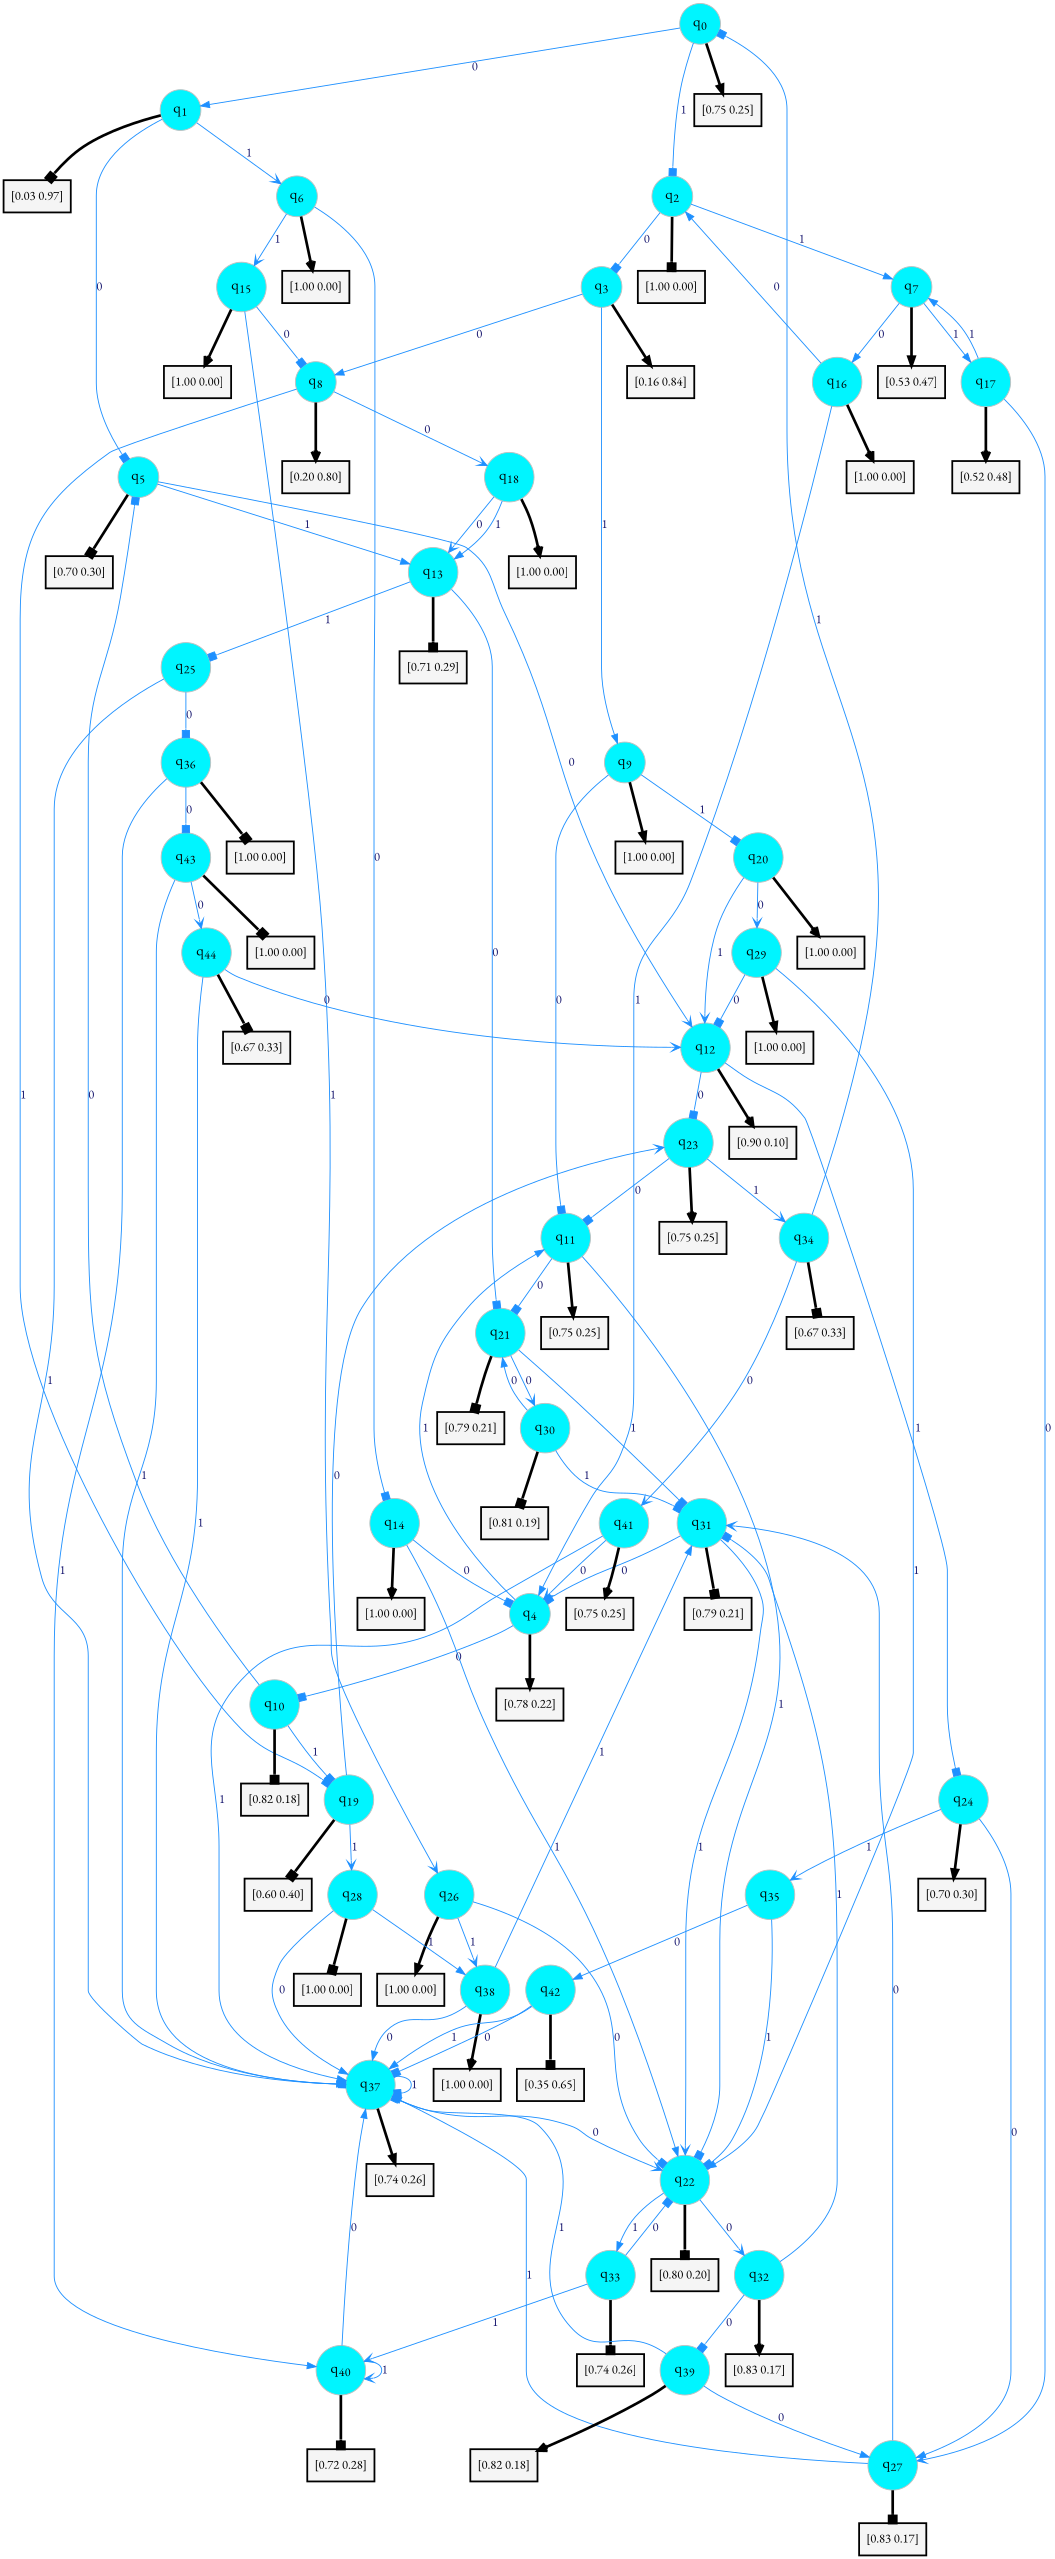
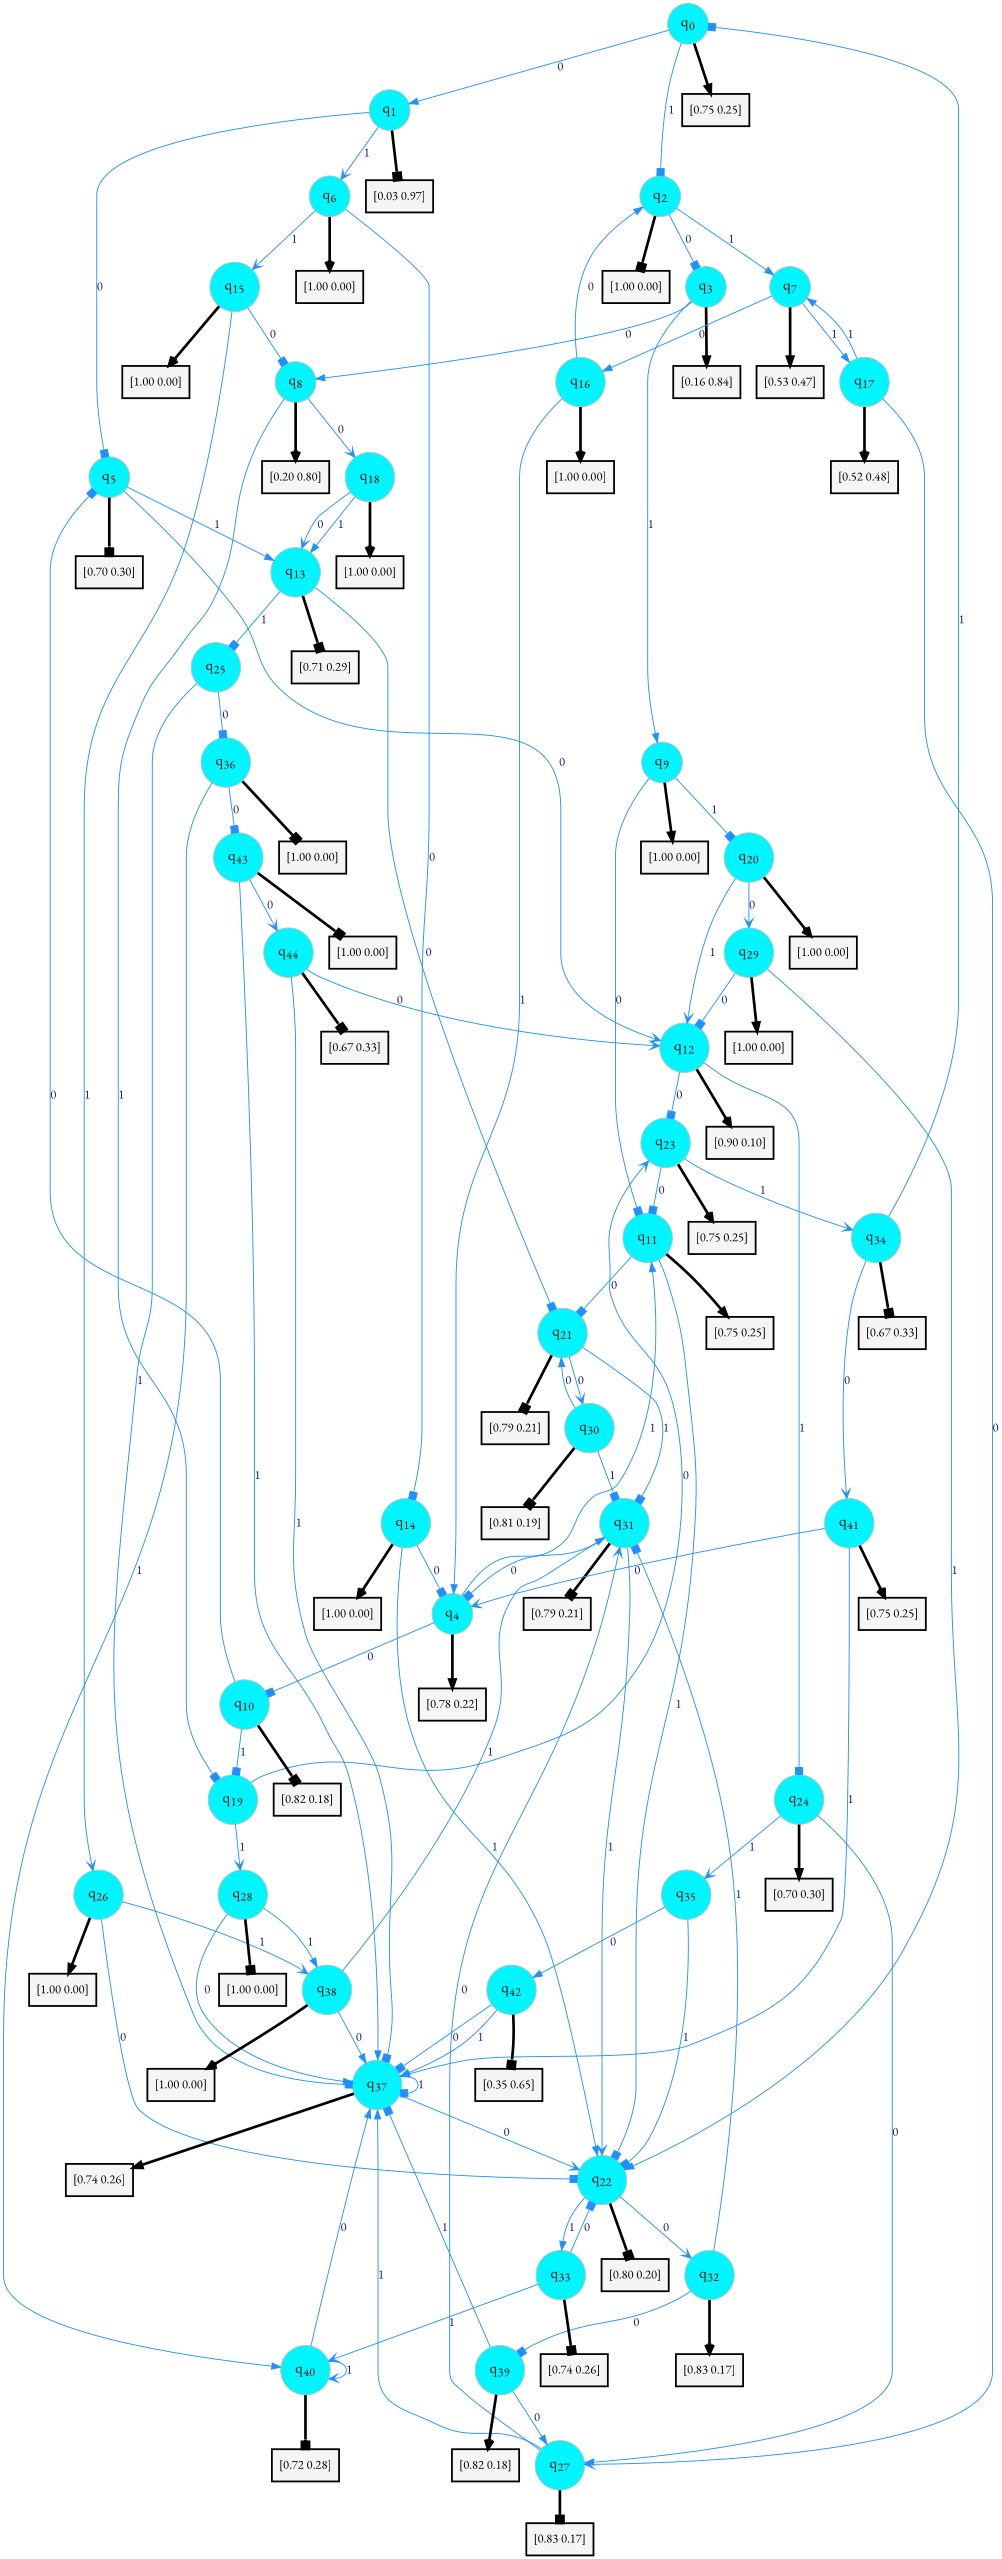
(278, 1895) -> none
